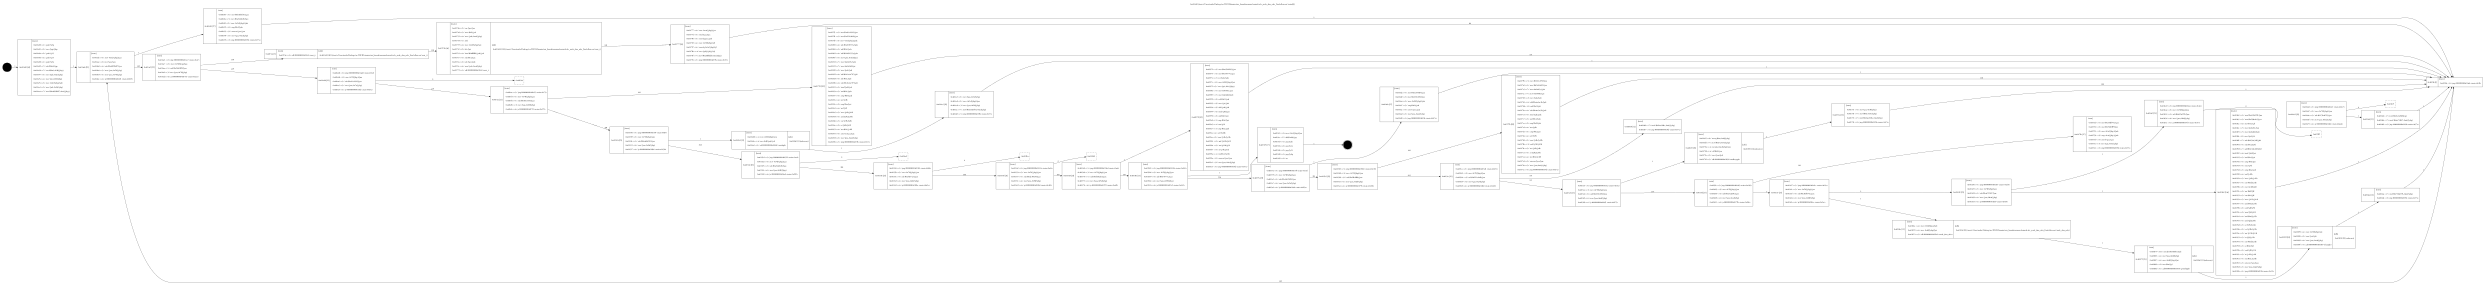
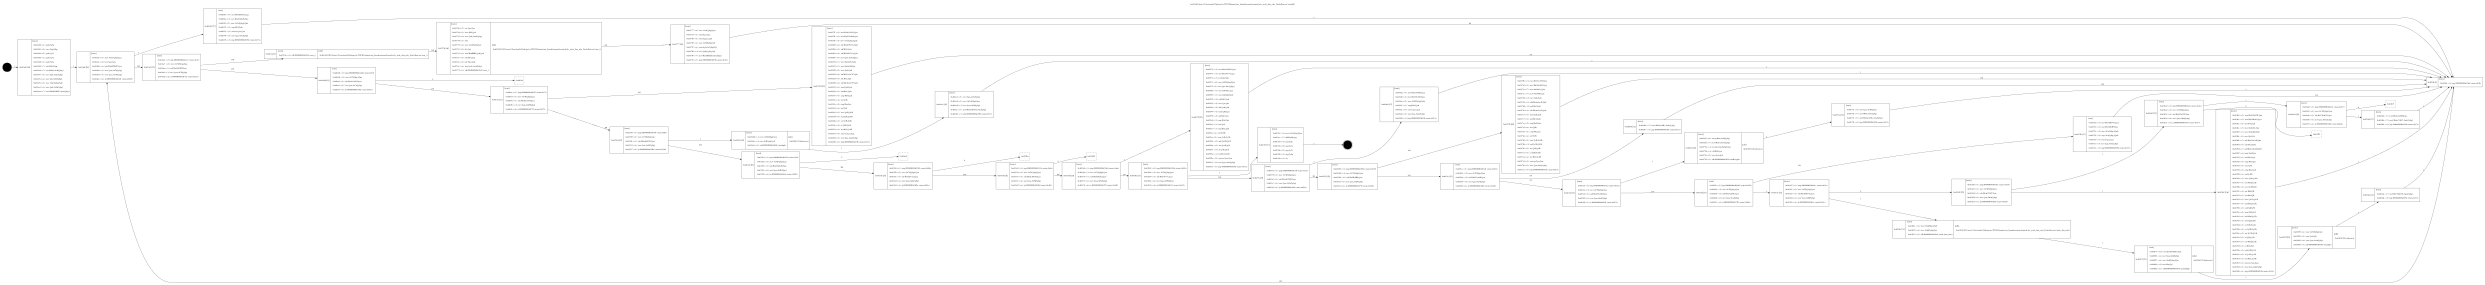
none -> (2274, 96)
none -> (2244, 102)
